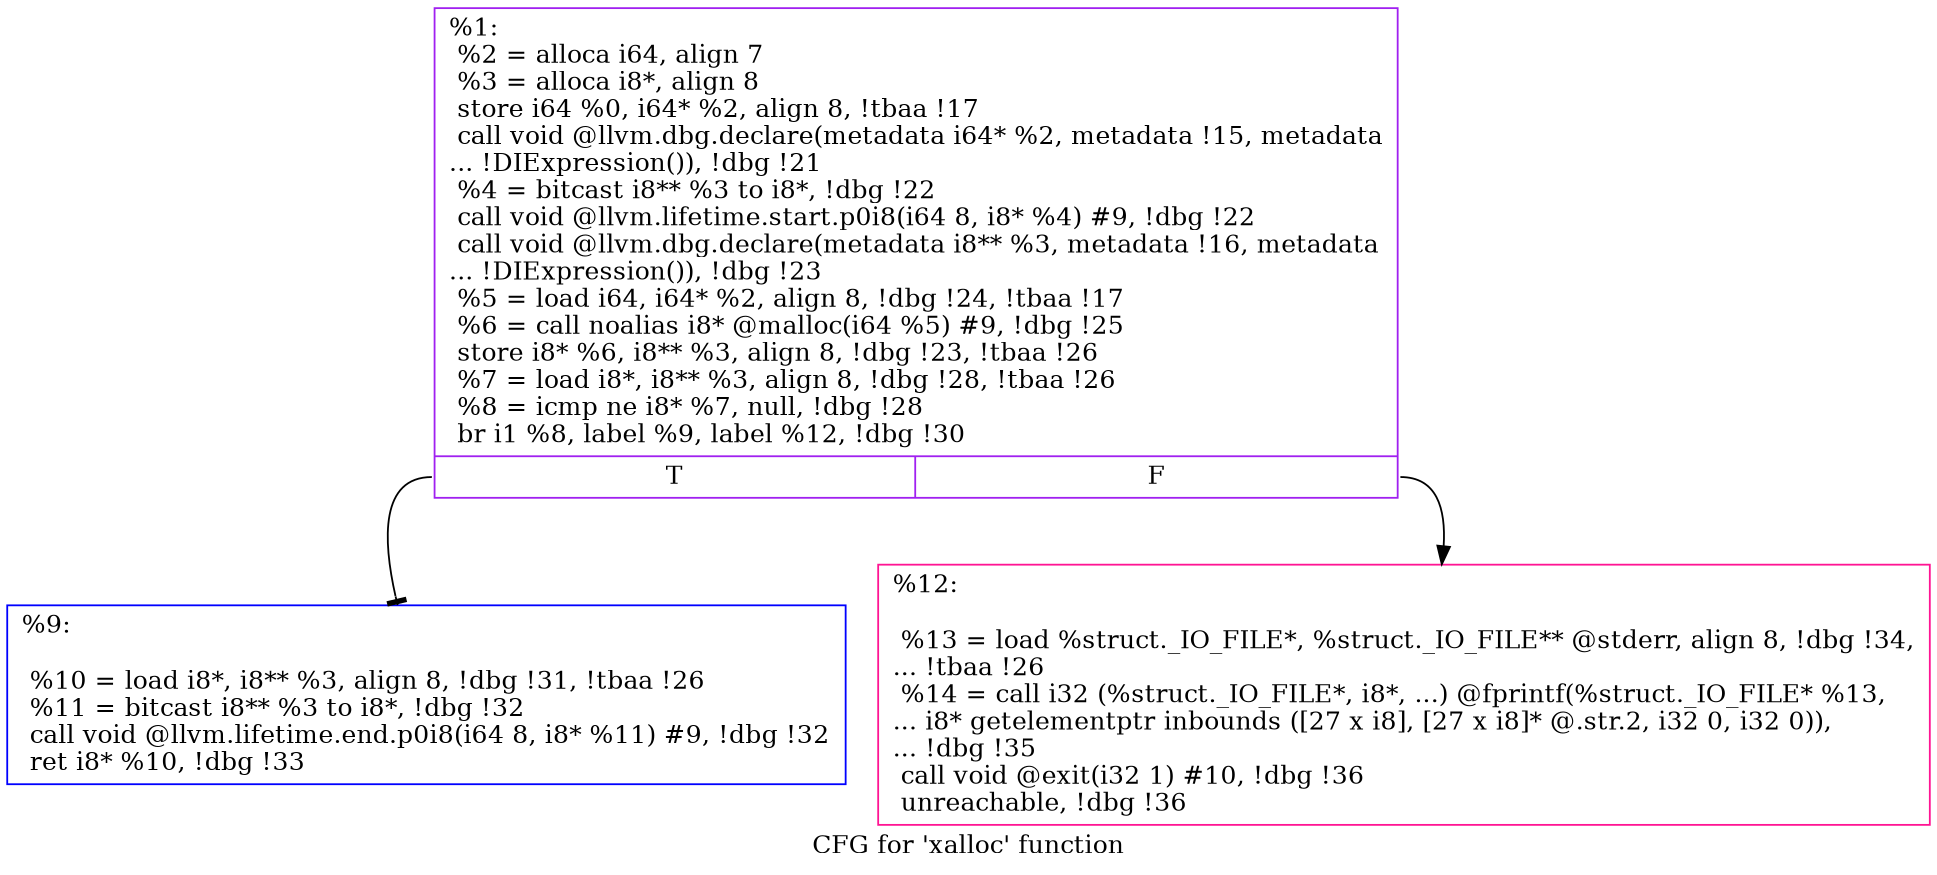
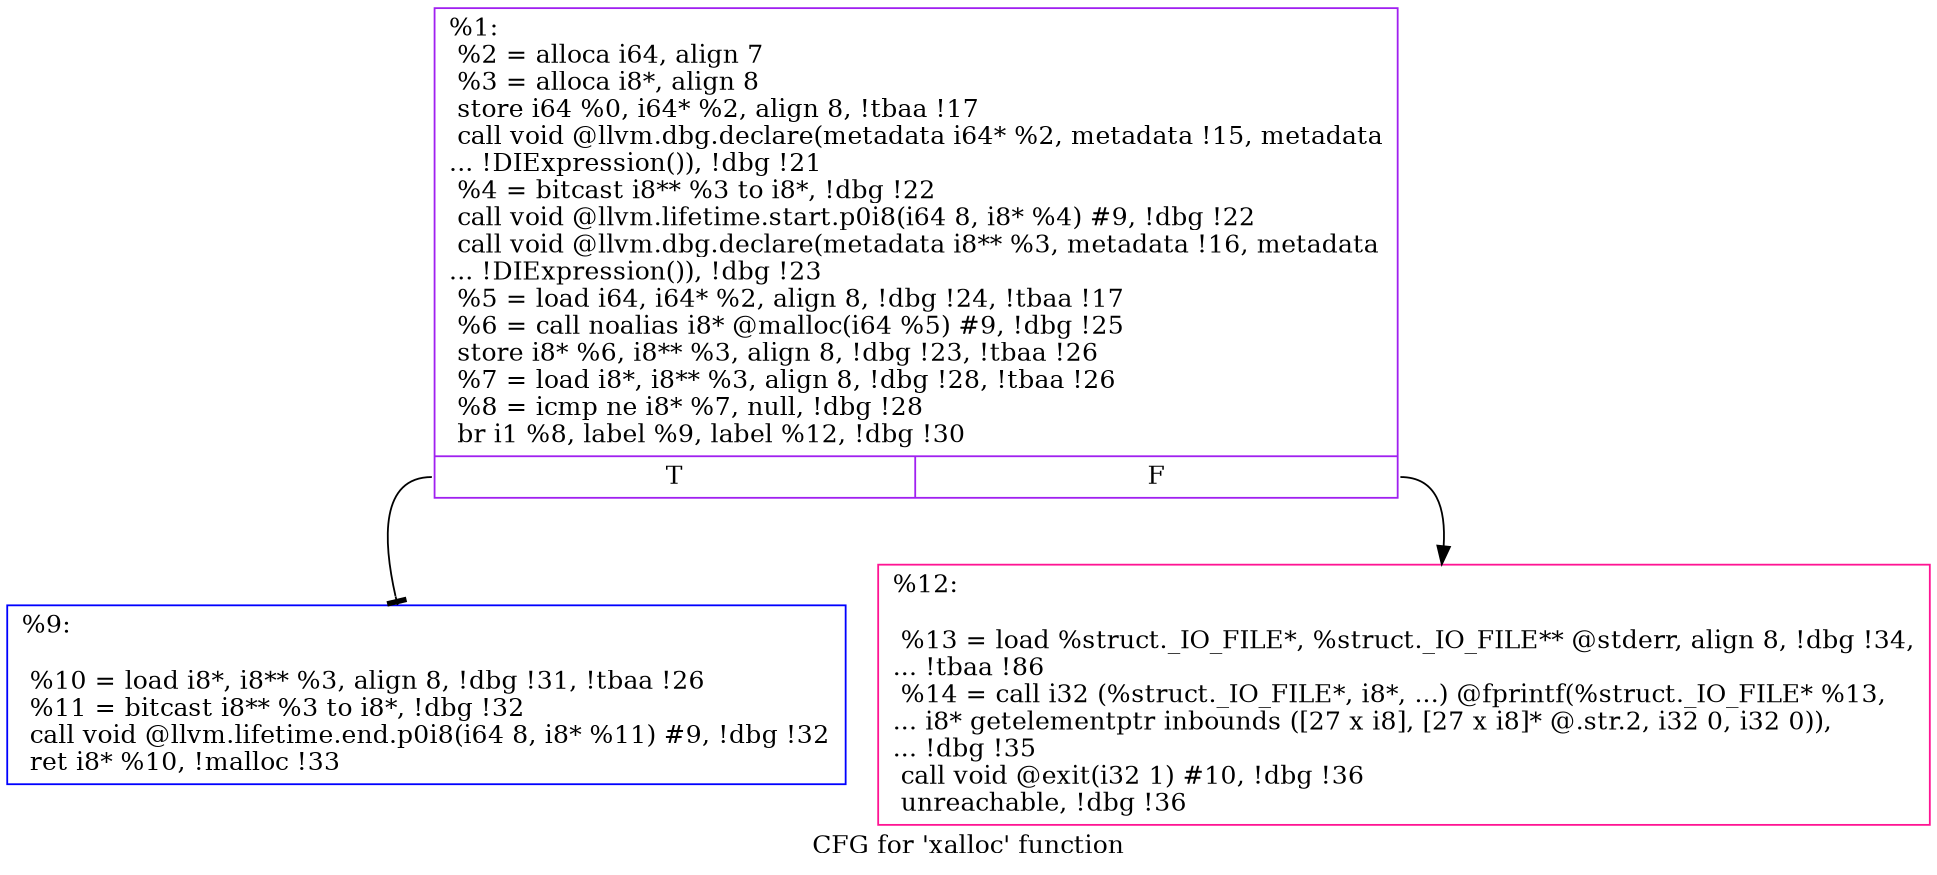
(969, 668) -> (969, 668)
(164, 763) -> (182, 763)
